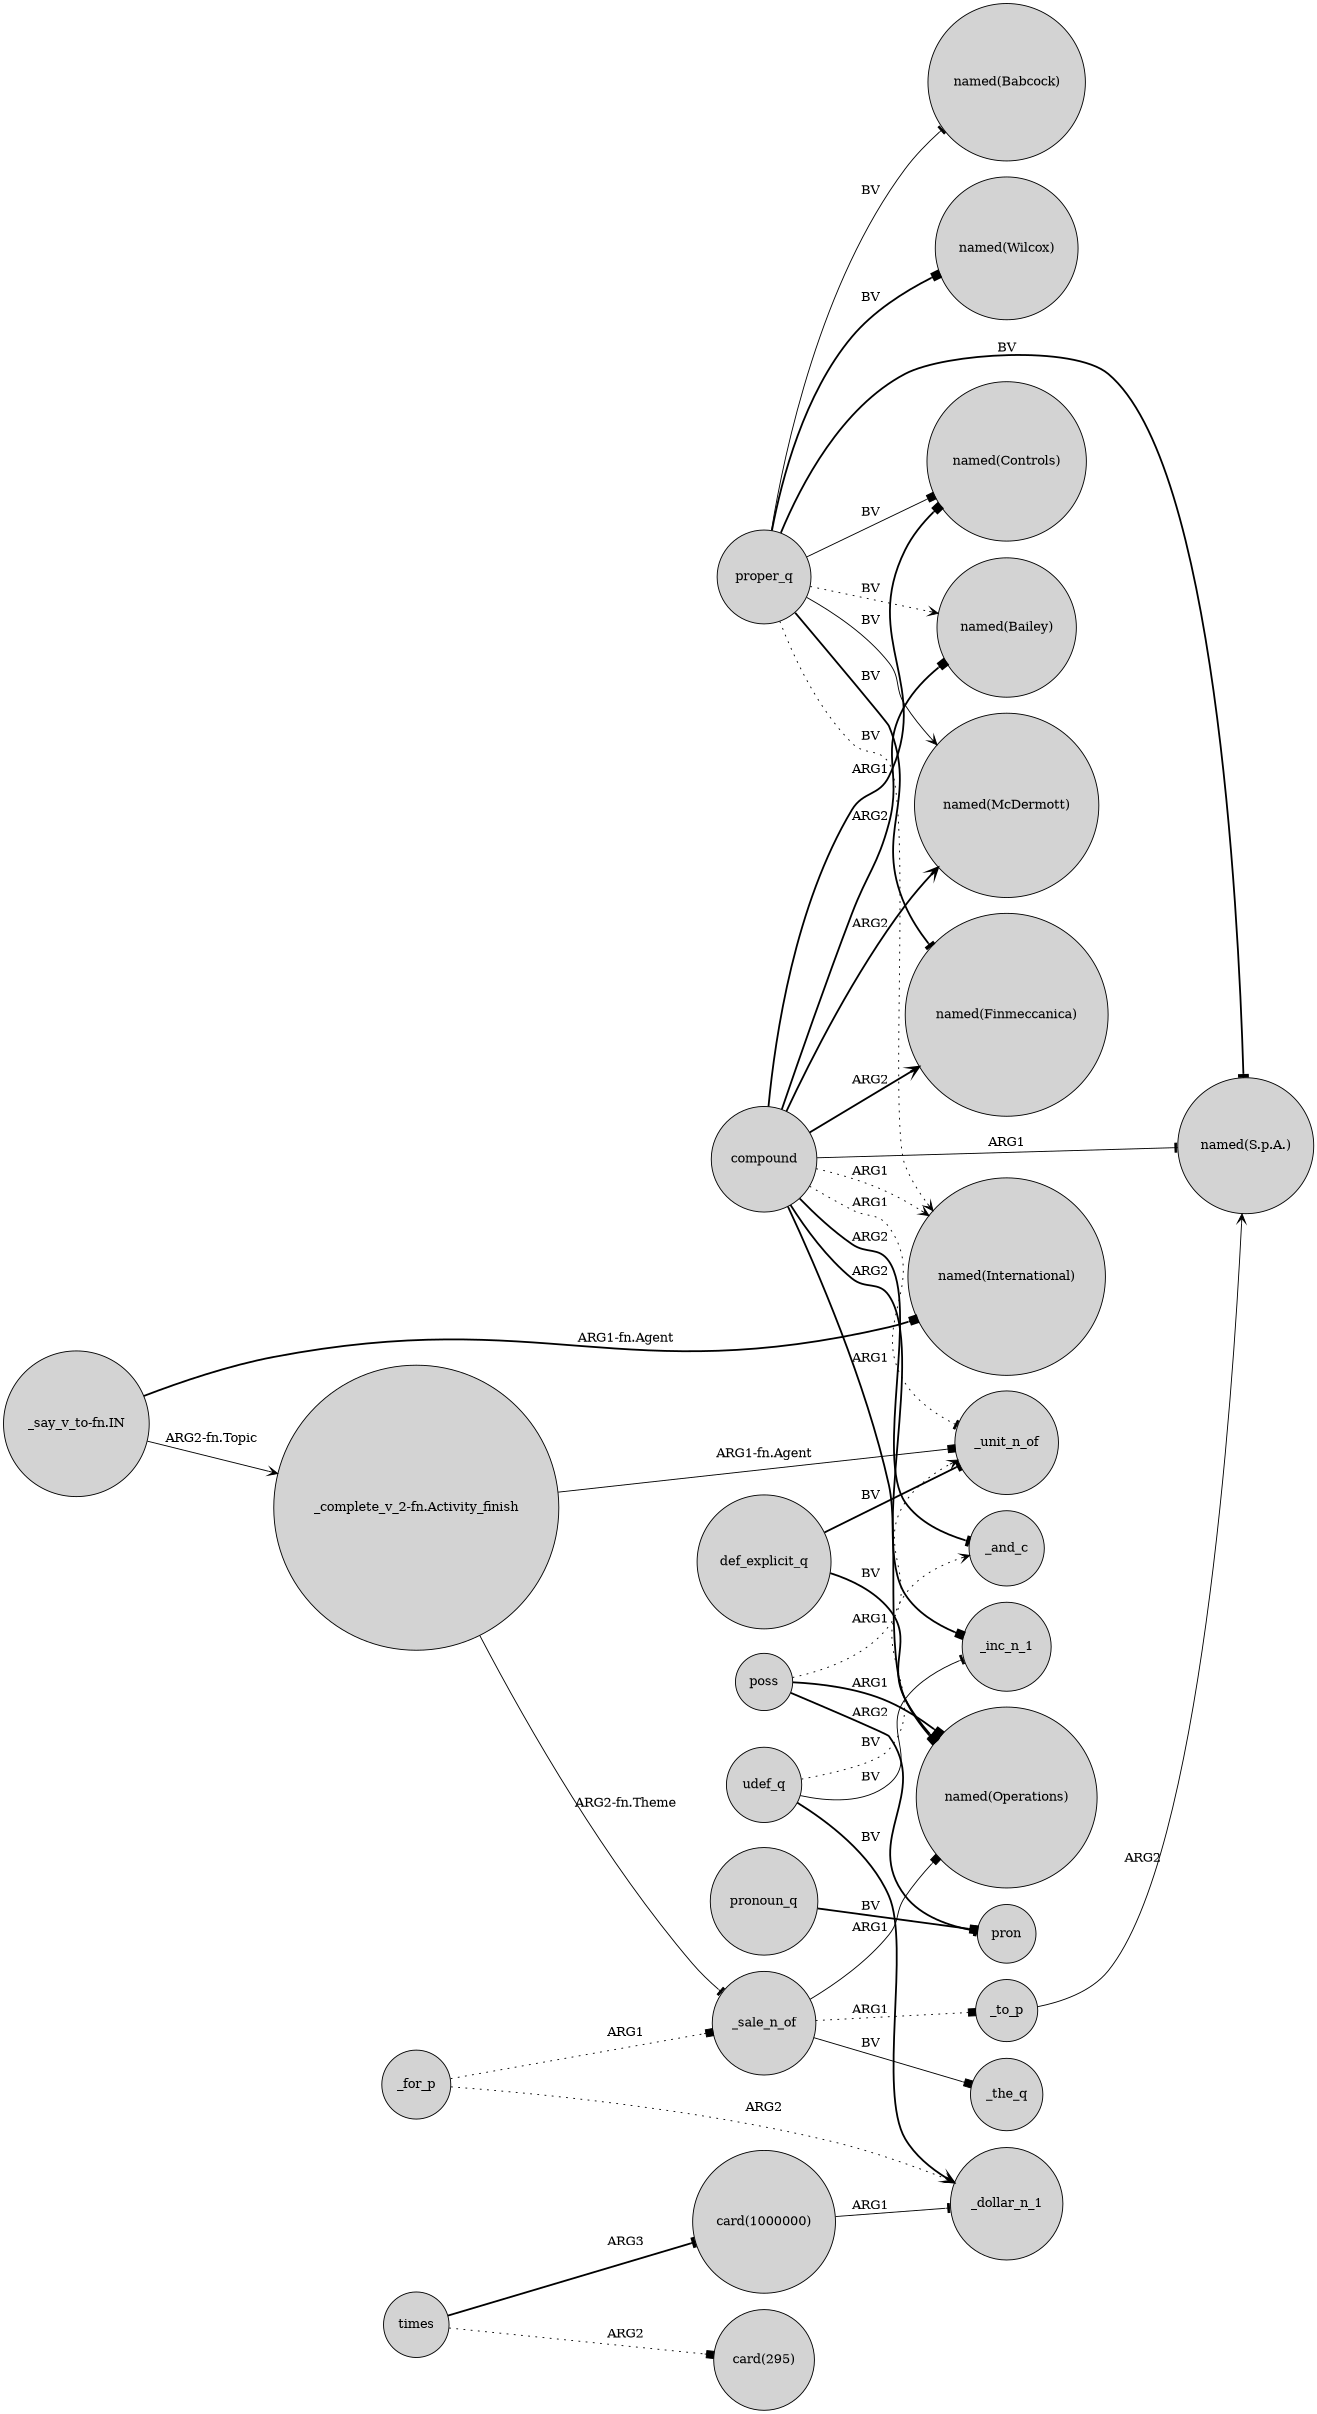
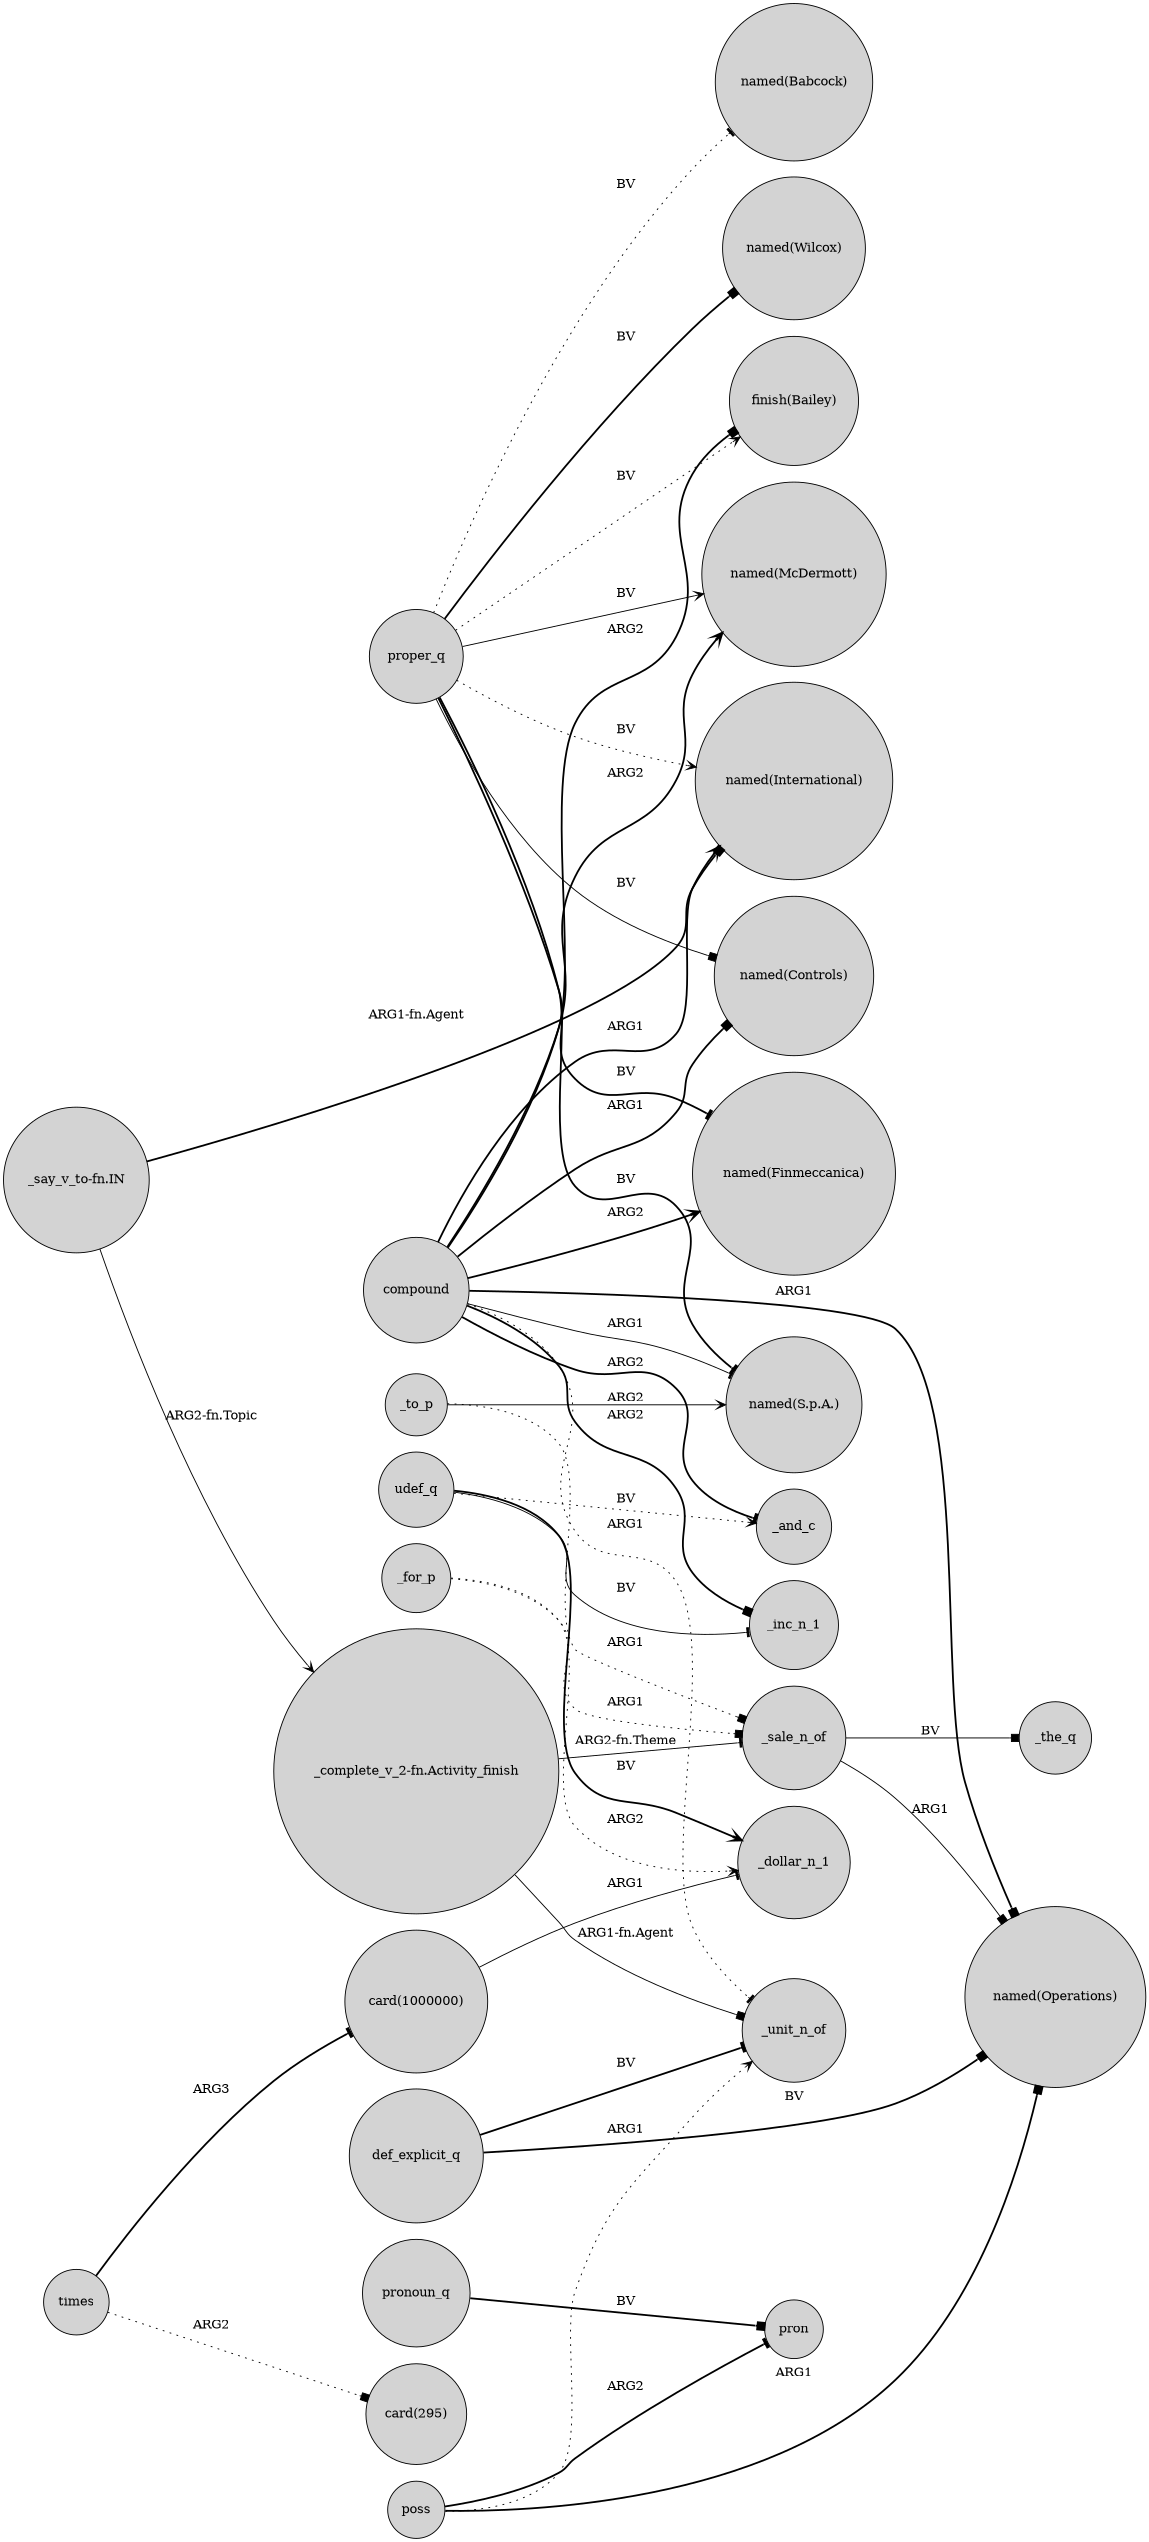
(827, 318) -> (557, 358)
(1007, 628) -> (794, 401)
(871, 1185) -> (607, 1051)
(887, 2017) -> (568, 1535)
